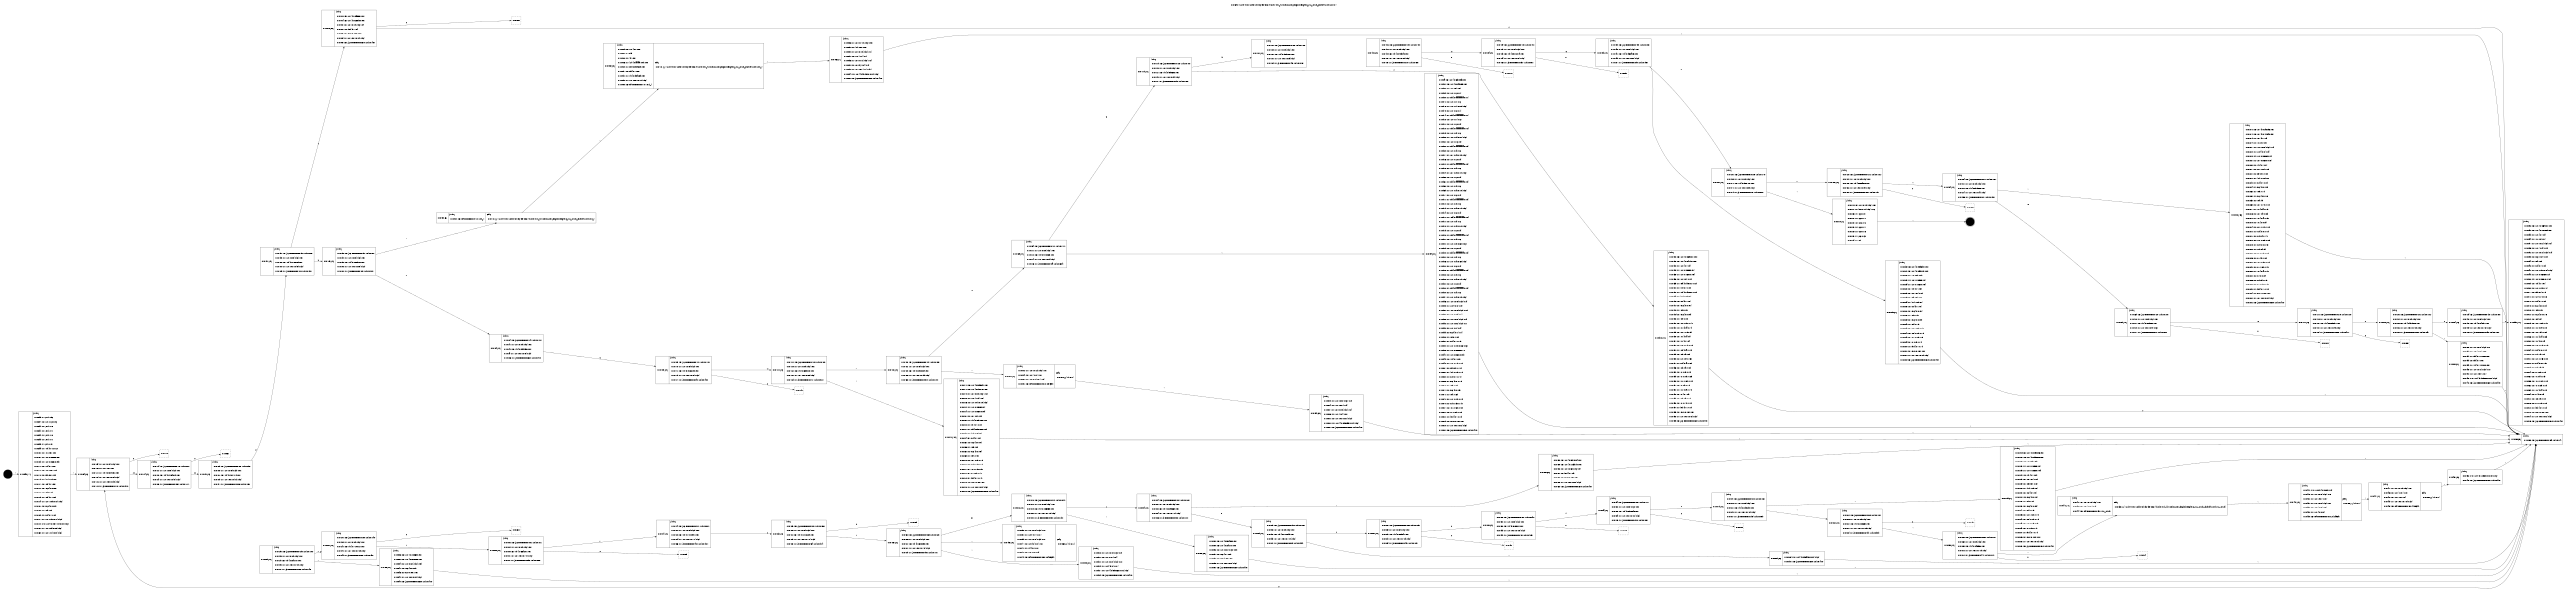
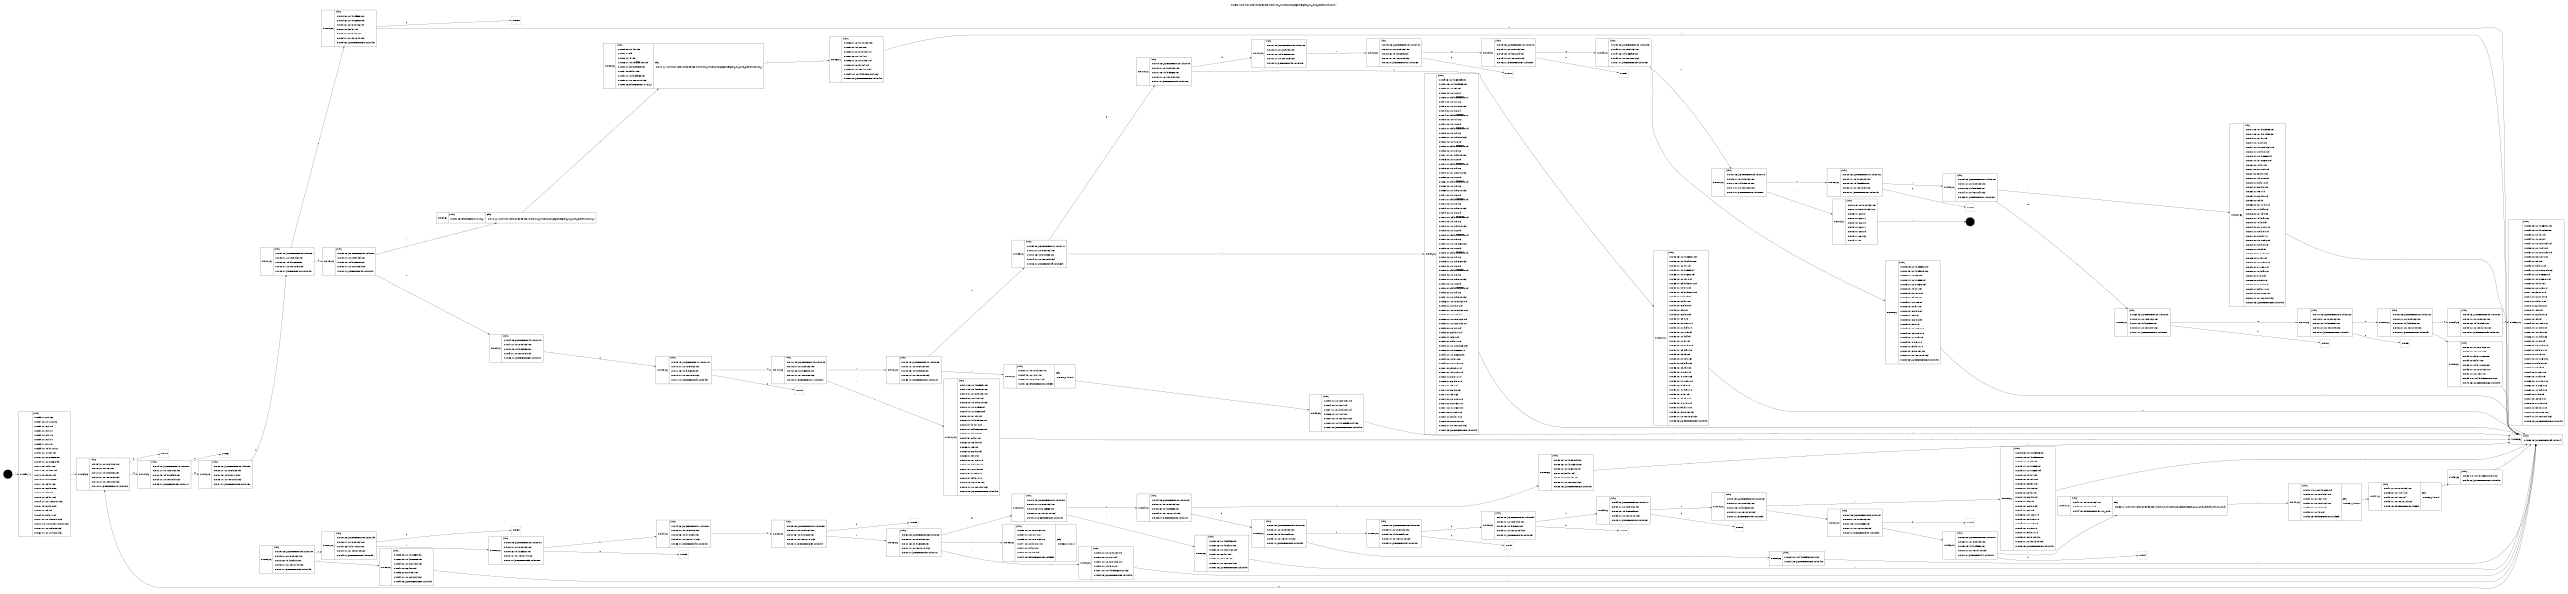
none -> (1336, 53)
